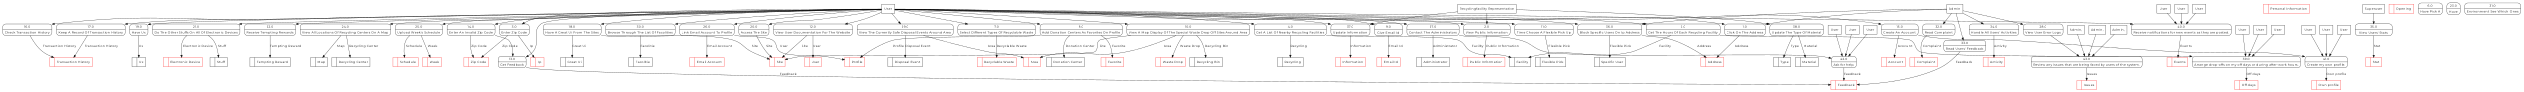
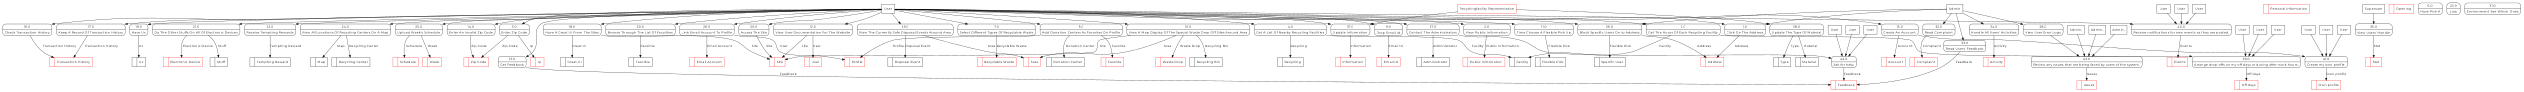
(1487, 9) -> (1487, 9)
(2454, 12) -> (2454, 12)
(1487, 17) -> none
(1389, 33) -> (1389, 33)
(2374, 33) -> (2374, 33)
(509, 40) -> none
